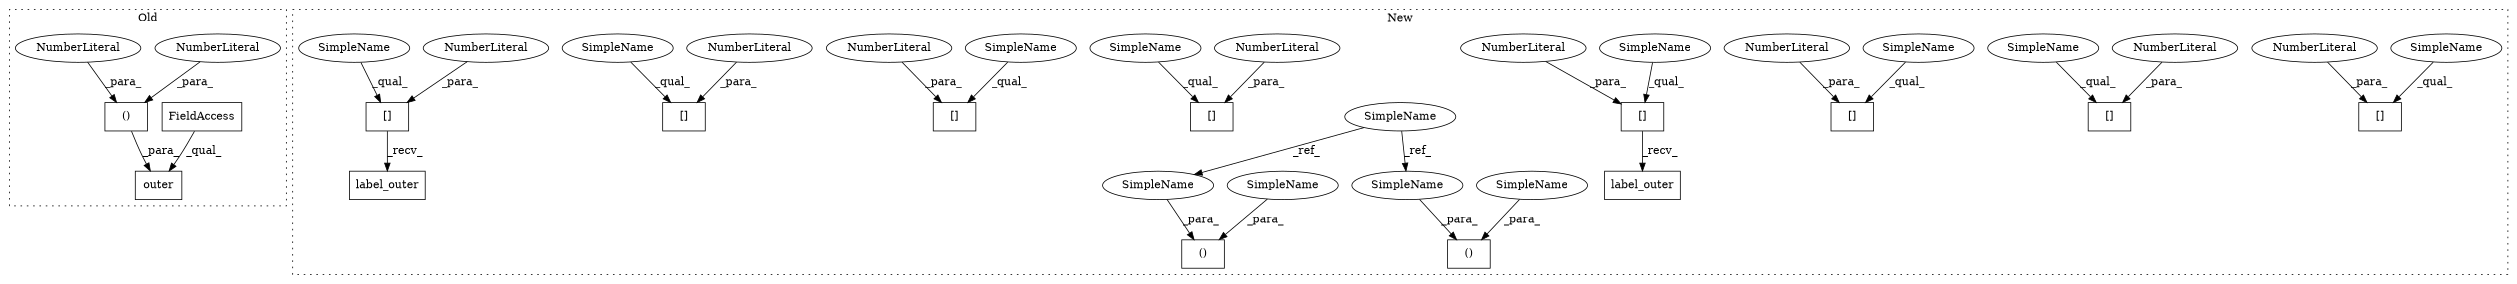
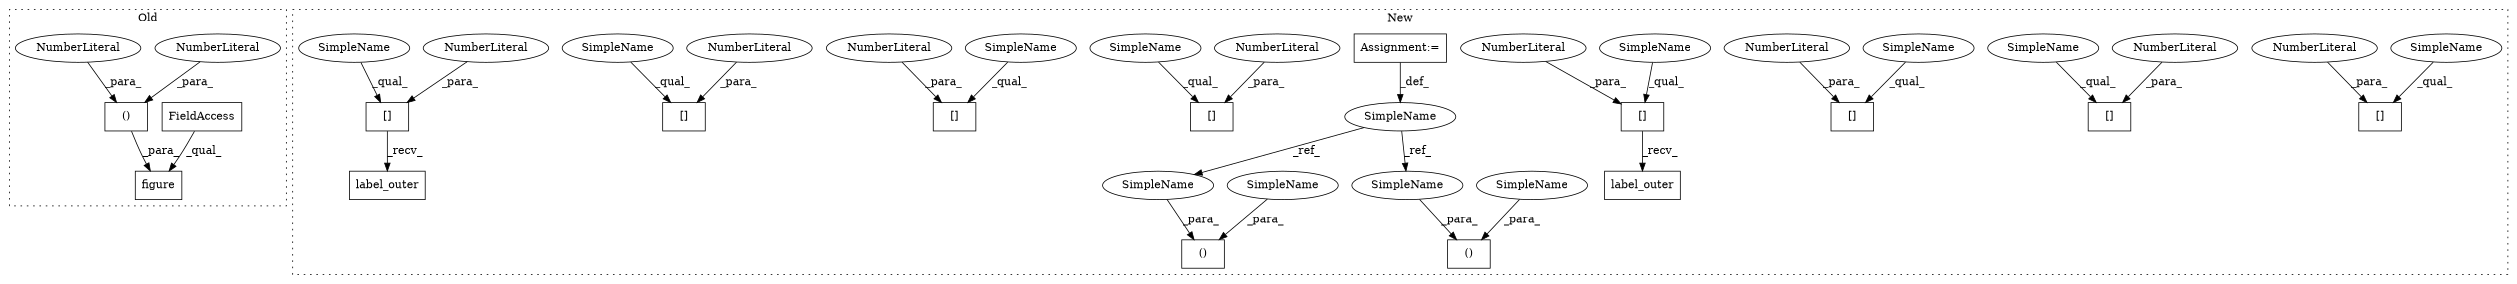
none -> (1400, 48)
(159, 185) -> (159, 185)
